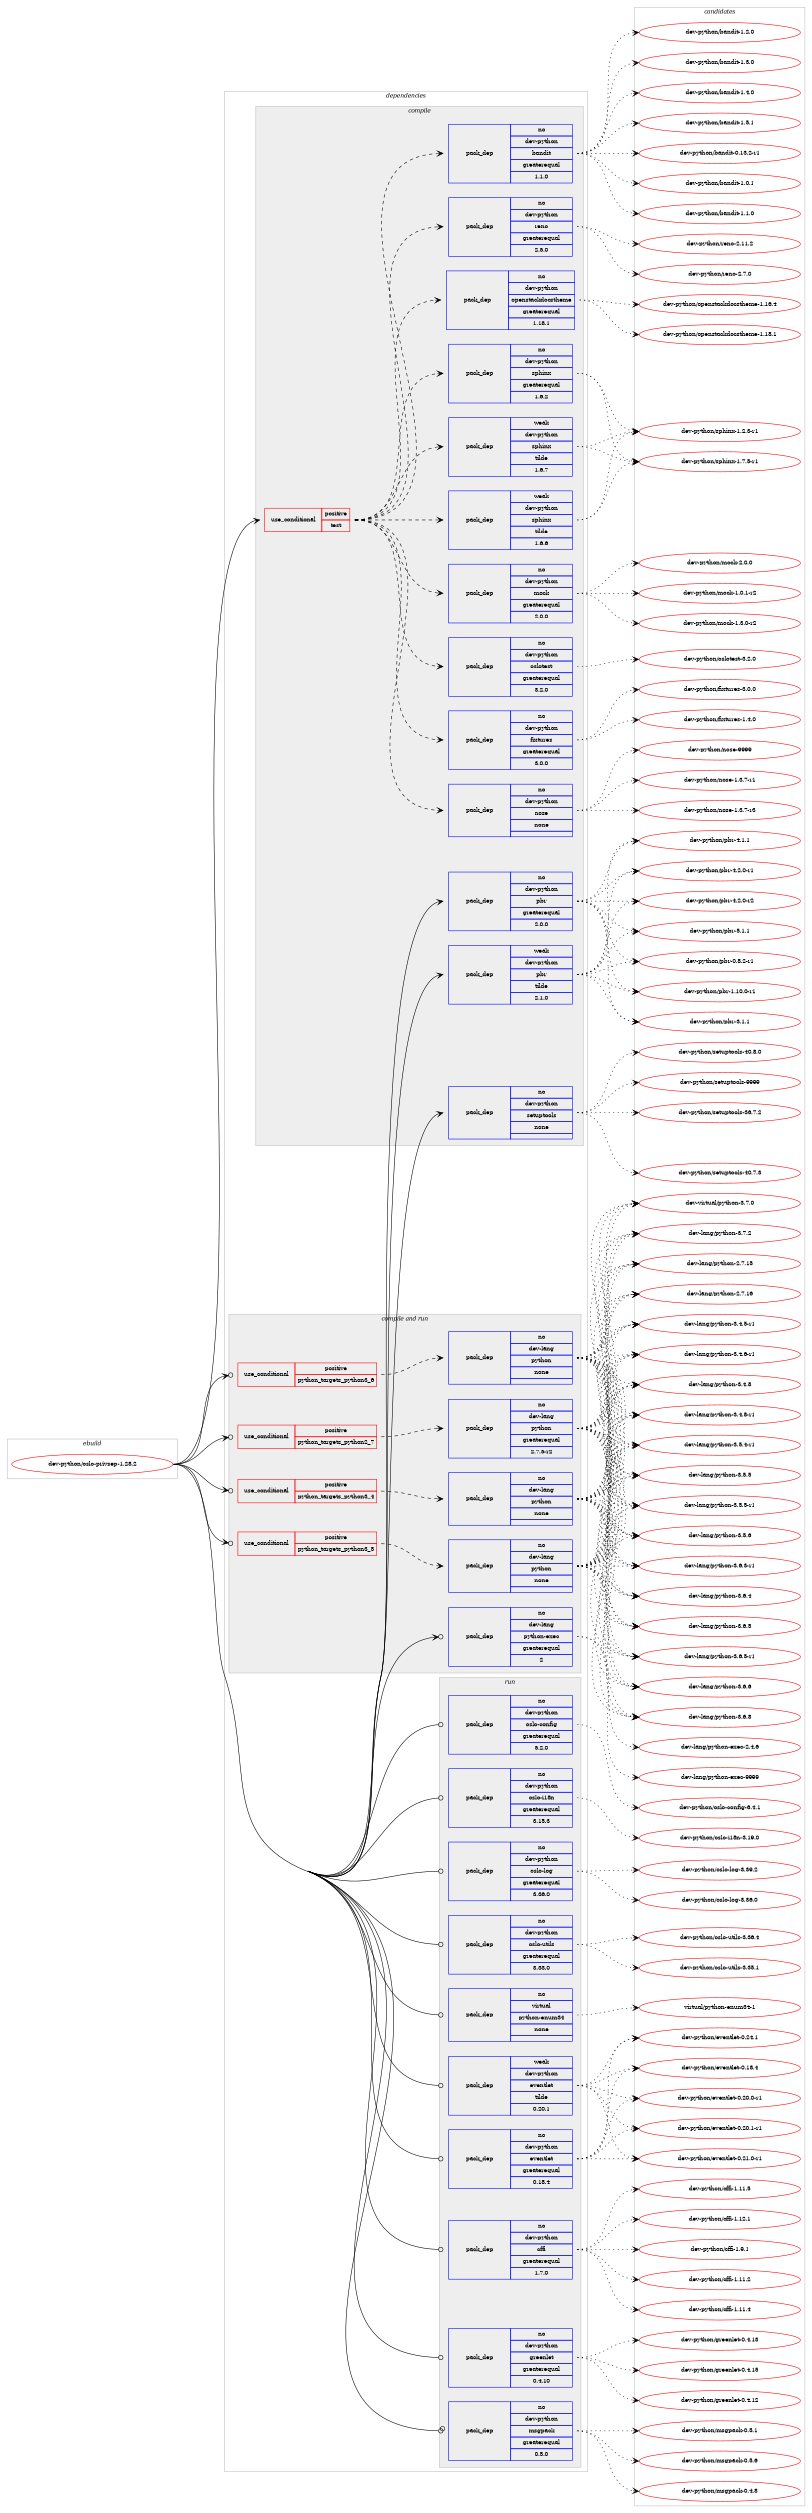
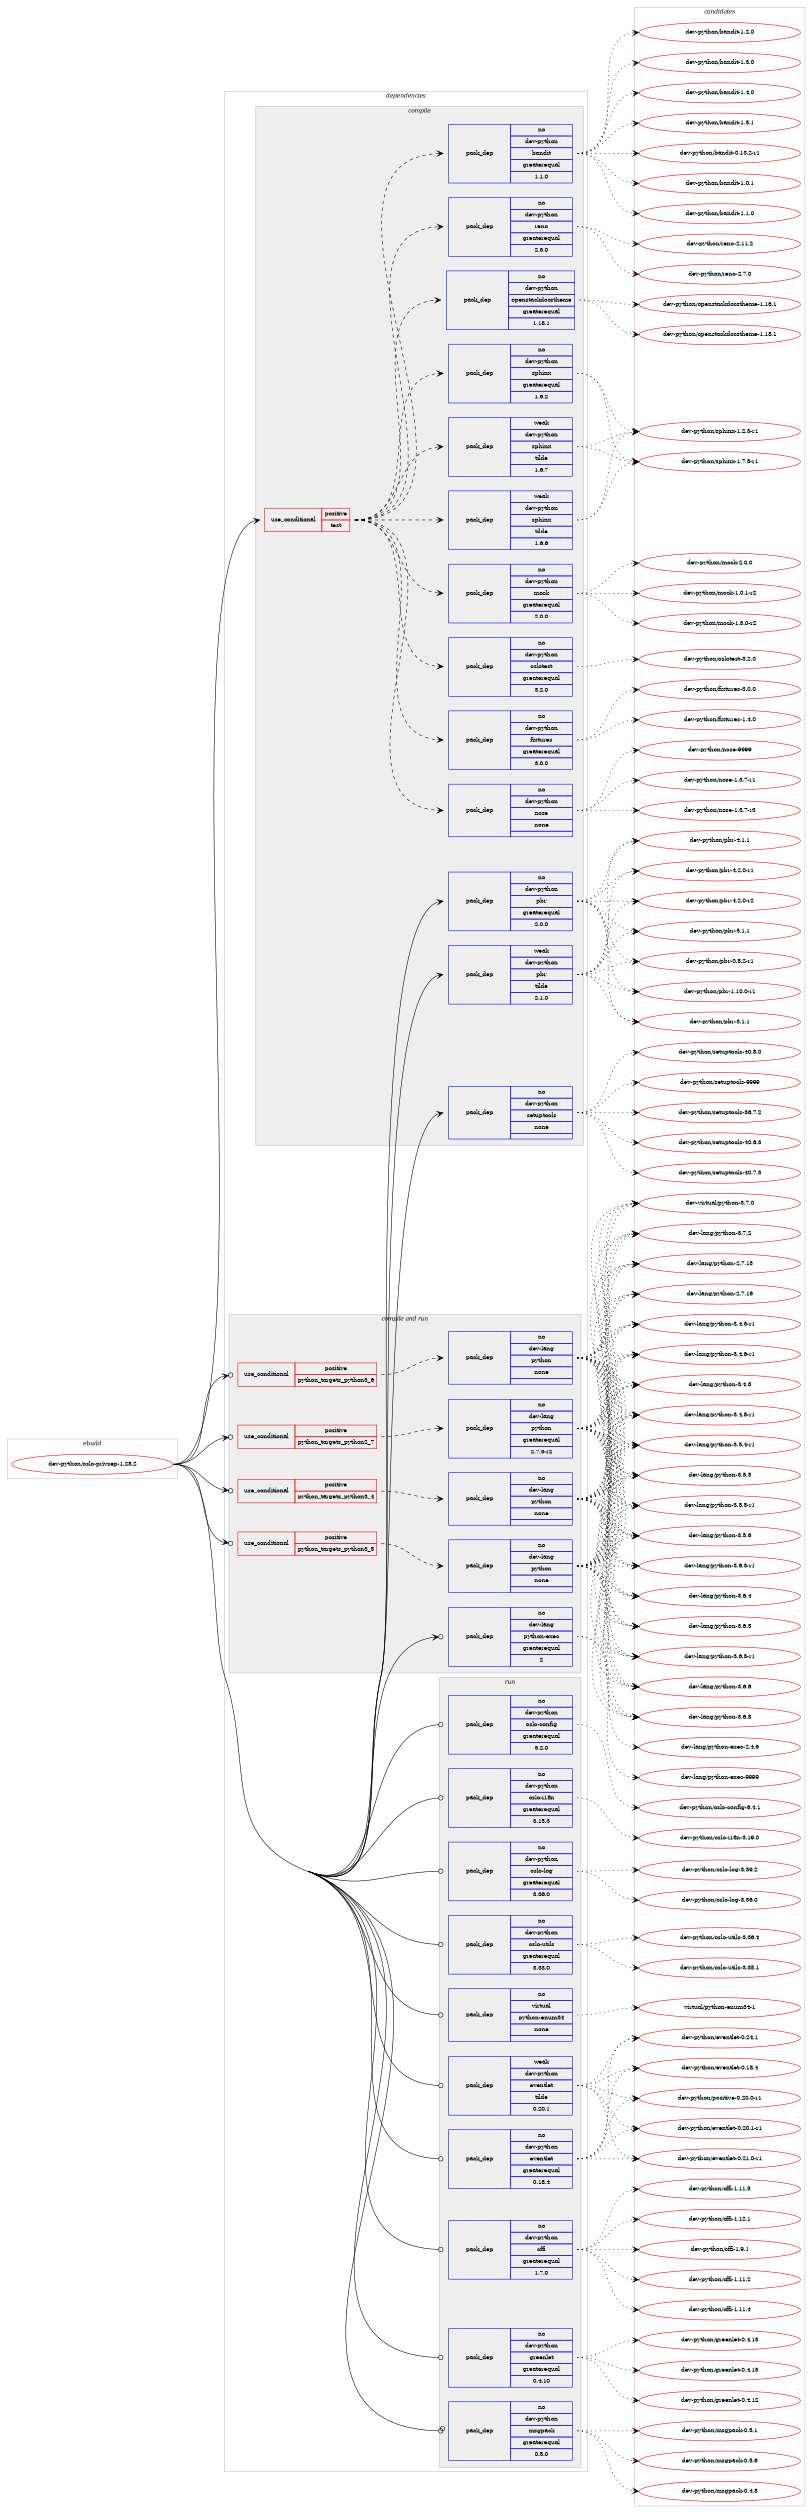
(720, 304) -> (720, 304)
none -> (720, 1143)
(720, 2098) -> (720, 2098)
